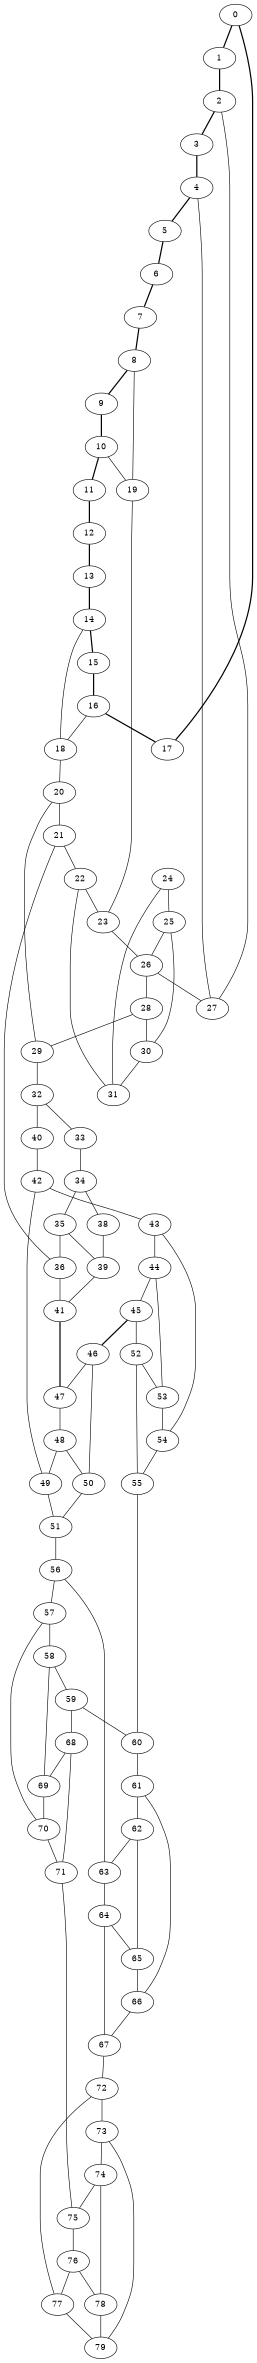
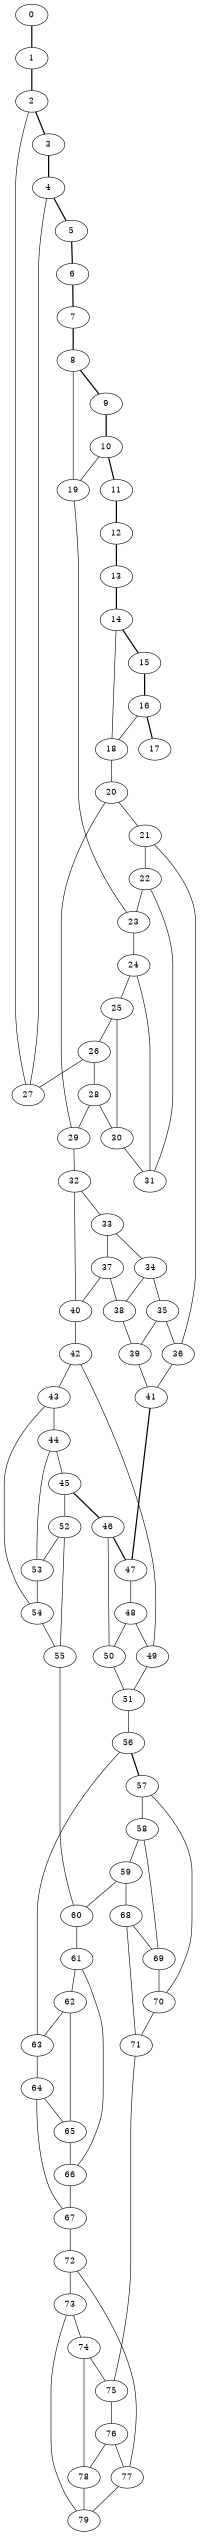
(253, 392) -> none
(124, 943) -> (134, 944)
none -> (107, 1268)
(76, 1376) -> (119, 1549)
(53, 1592) -> (135, 1765)
